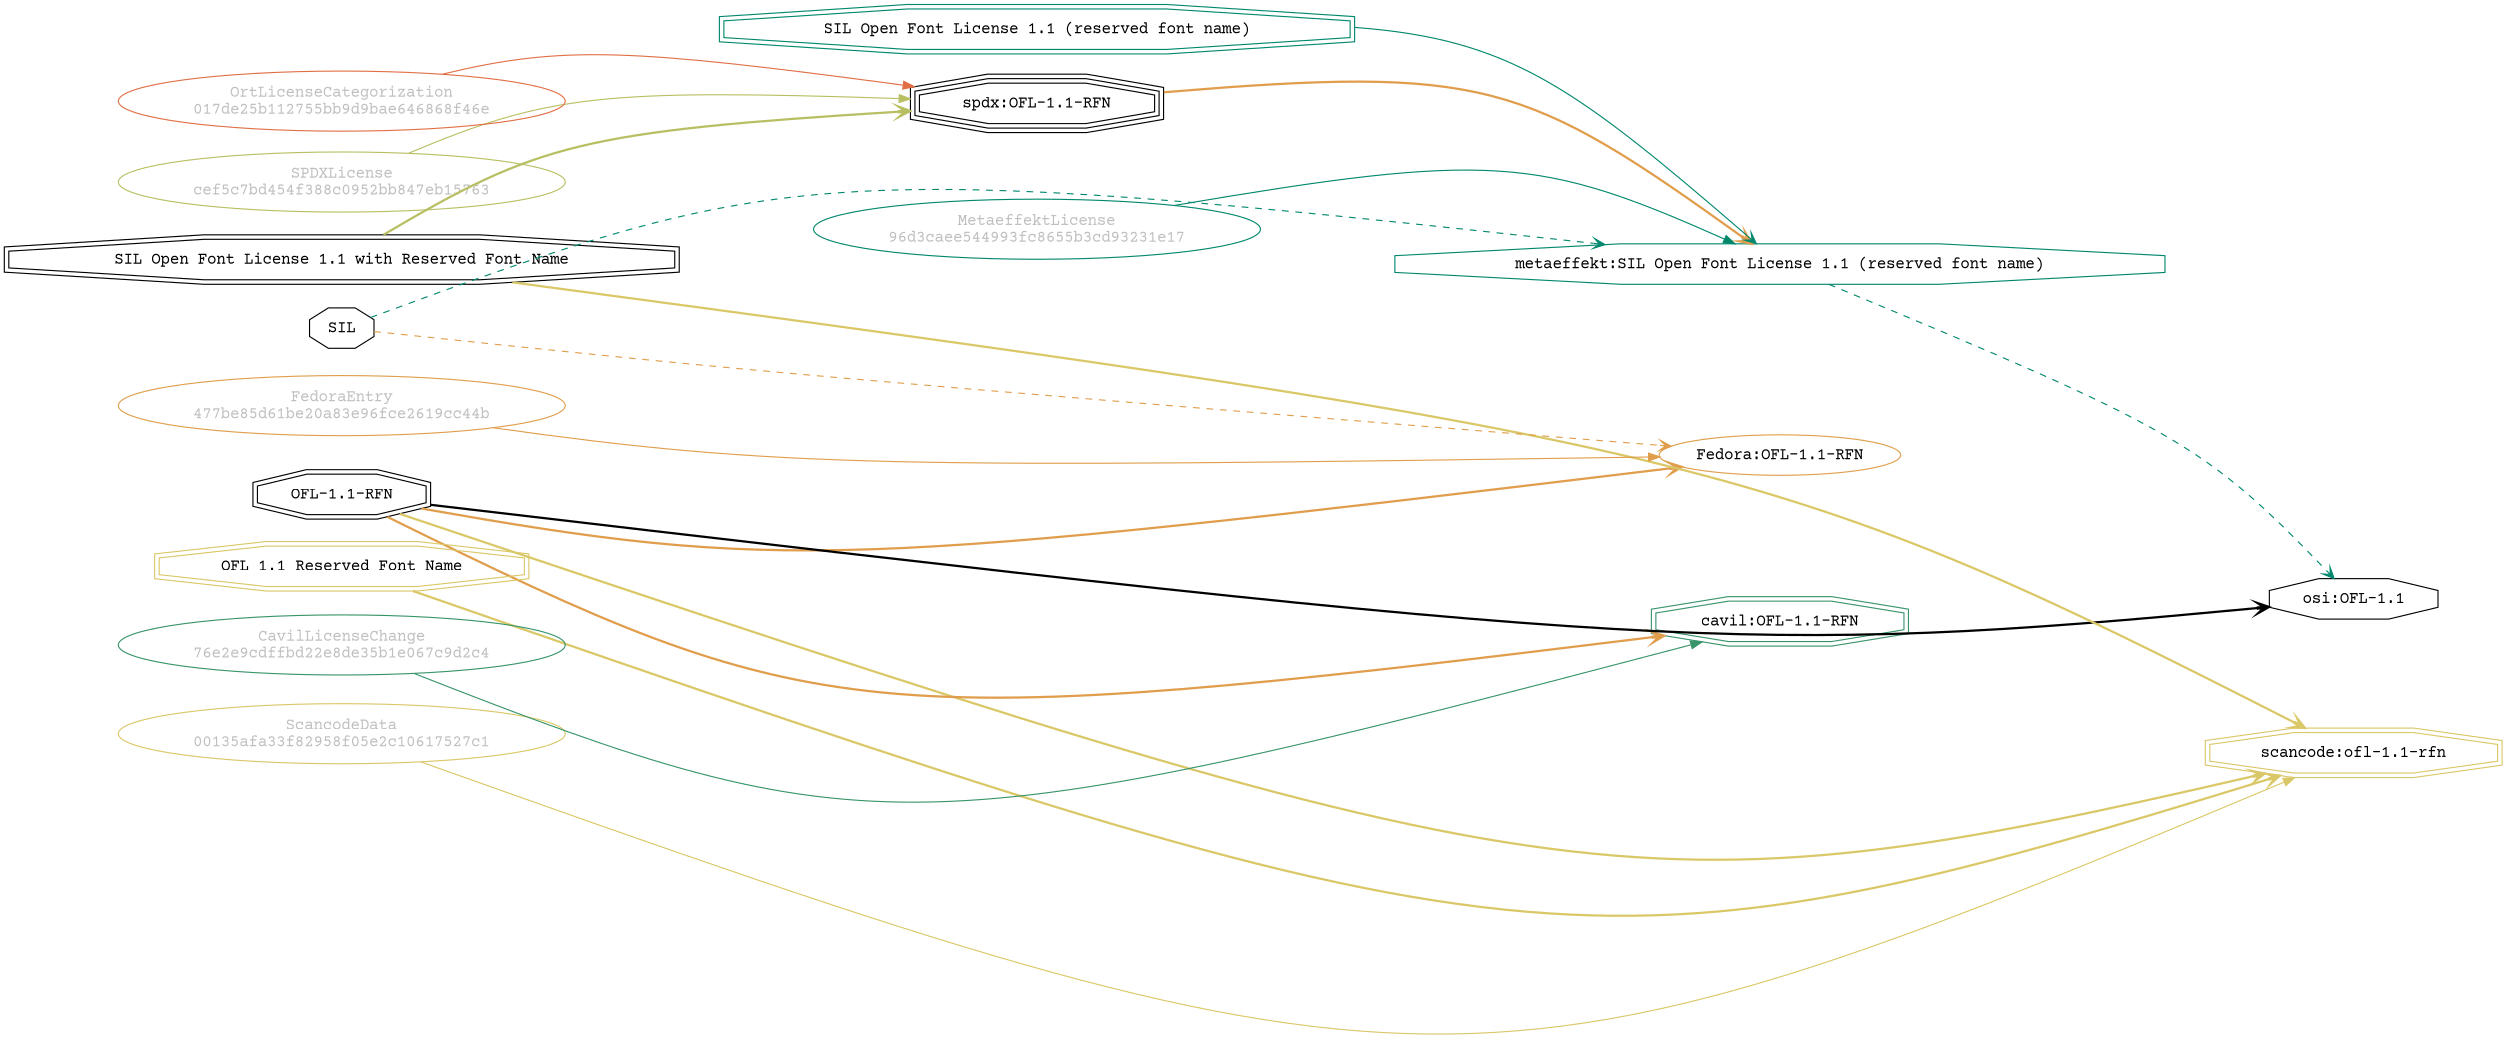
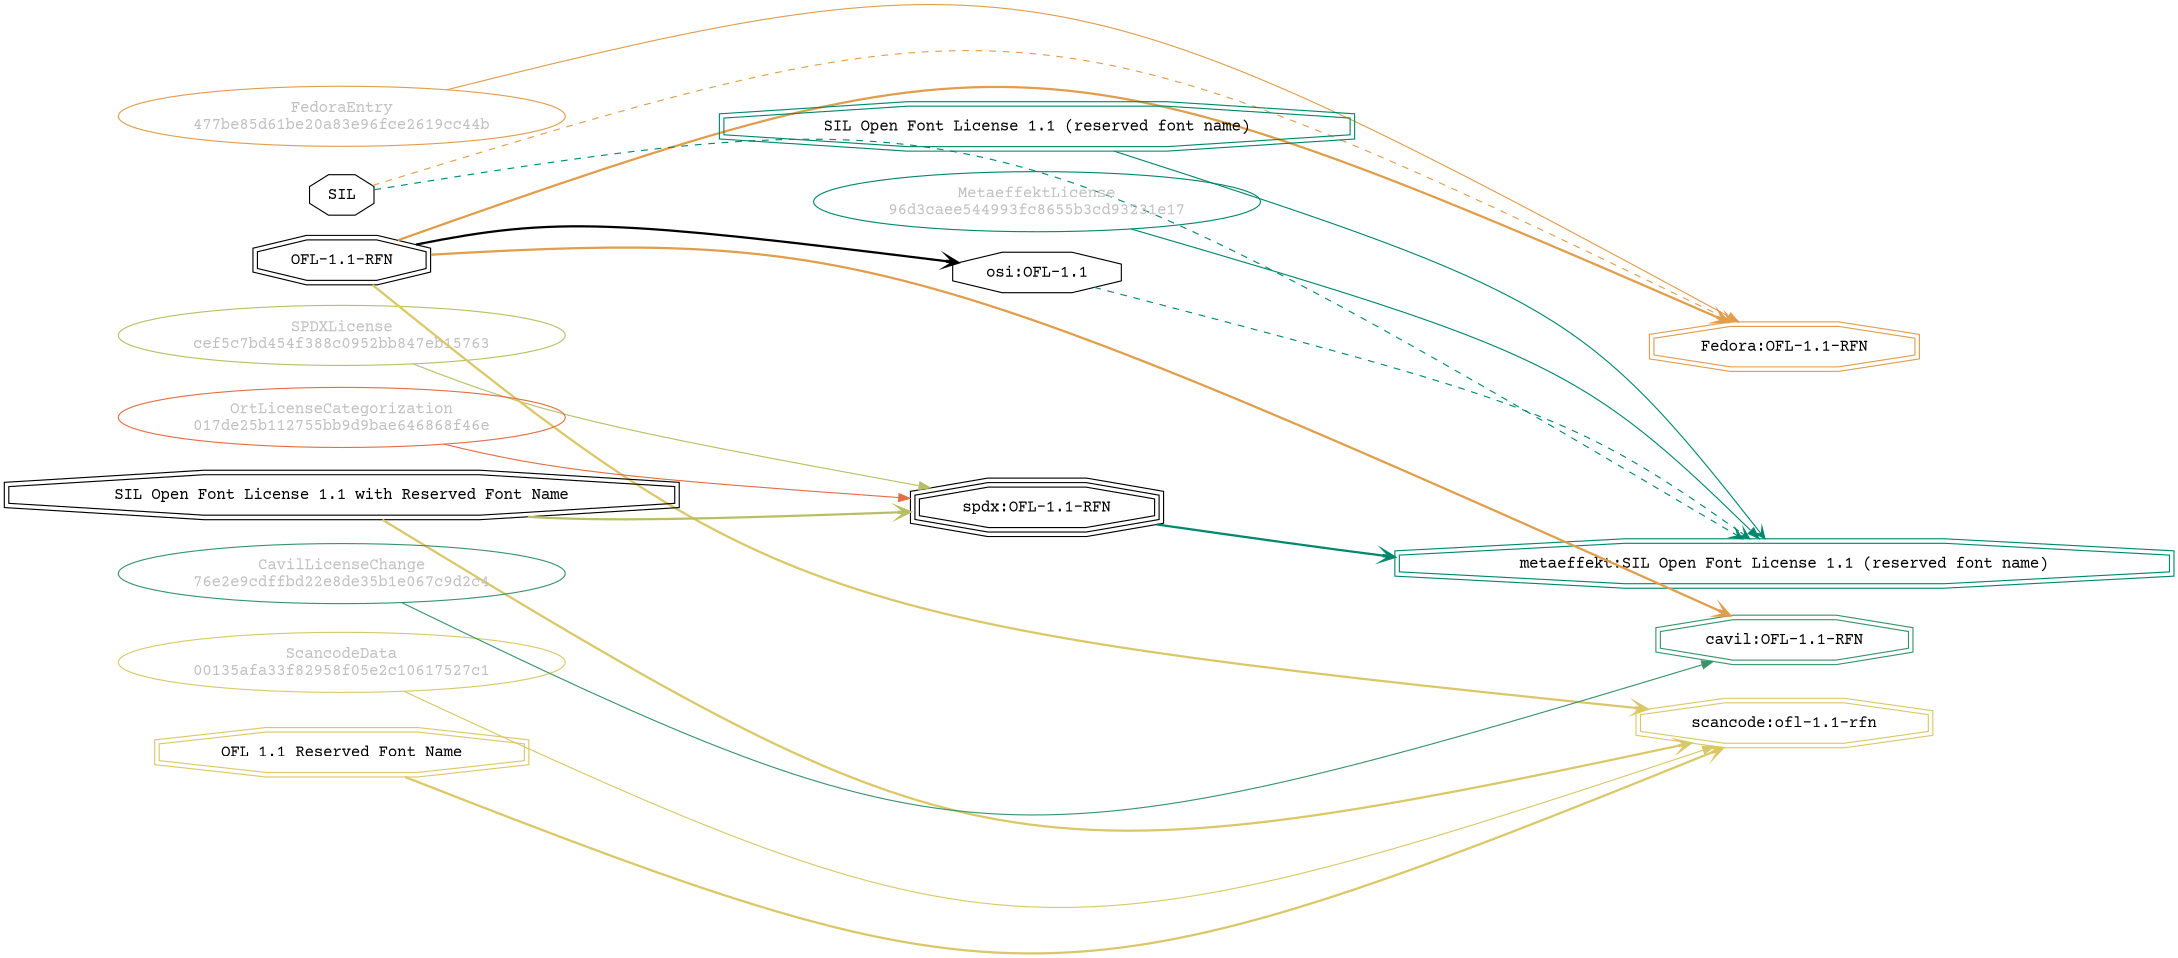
(1472, 93) -> (1270, 540)
(1780, 264) -> (1784, 564)
(2095, 399) -> (1430, 379)
(1780, 455) -> (1784, 347)
